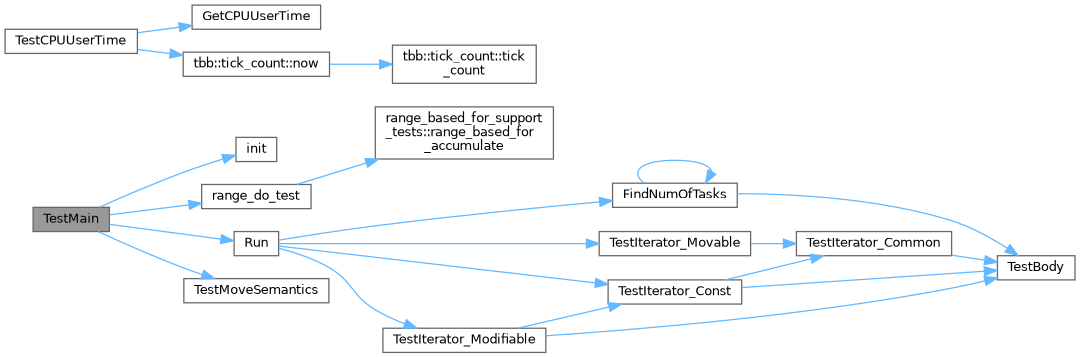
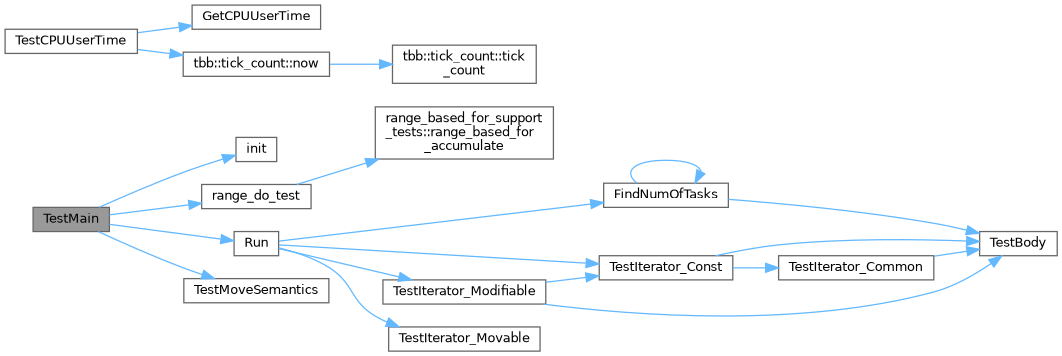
(767, 244) -> none
